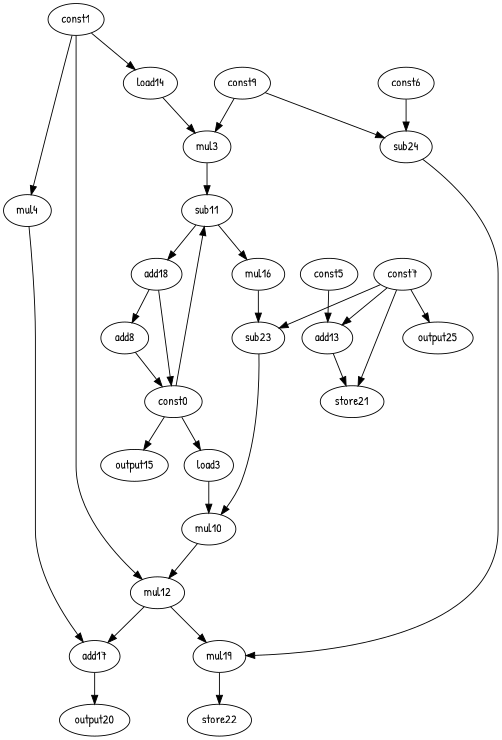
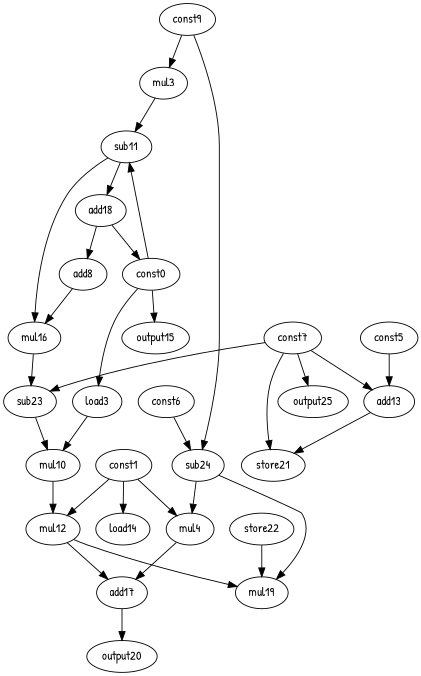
(176, 112) -> none
(146, 366) -> (62, 302)
none -> (195, 493)
(219, 684) -> (262, 557)
